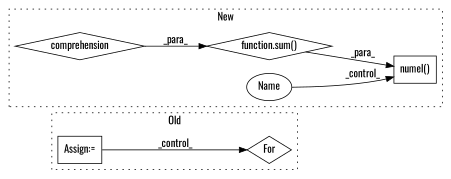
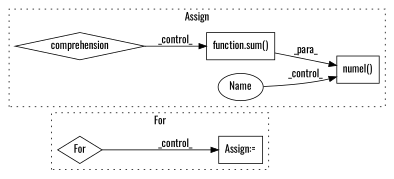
(226, 18) -> (197, 18)
(176, 40) -> (176, 40)
(269, 46) -> (241, 46)
(175, 121) -> (160, 121)
(171, 150) -> (157, 150)
